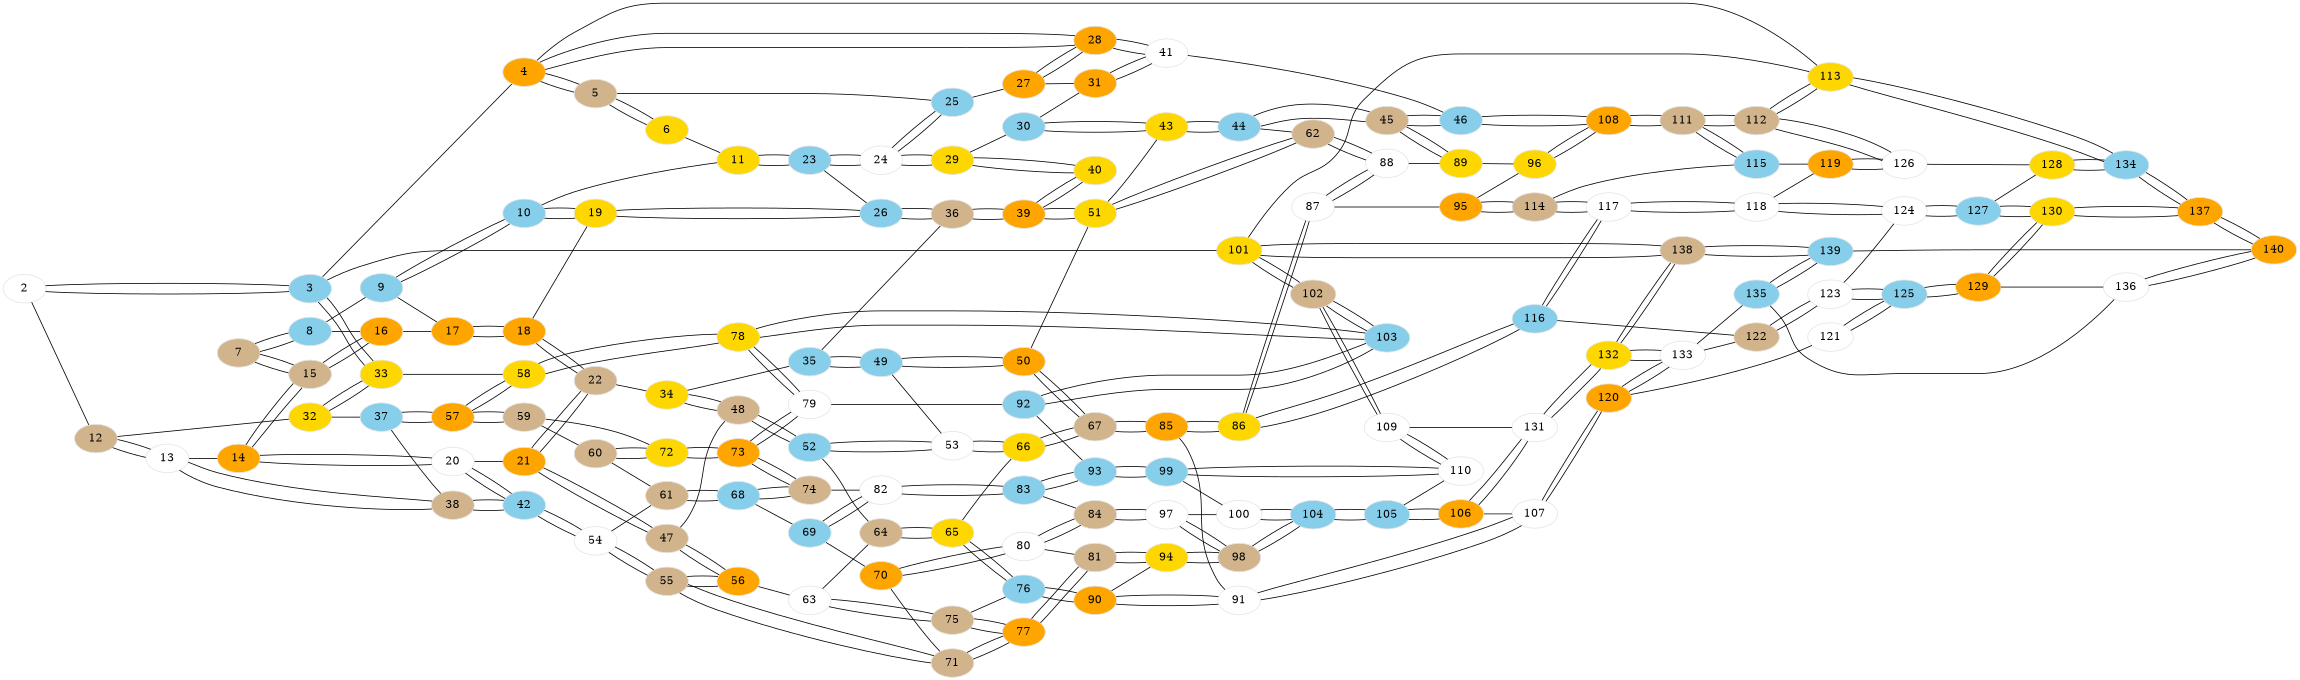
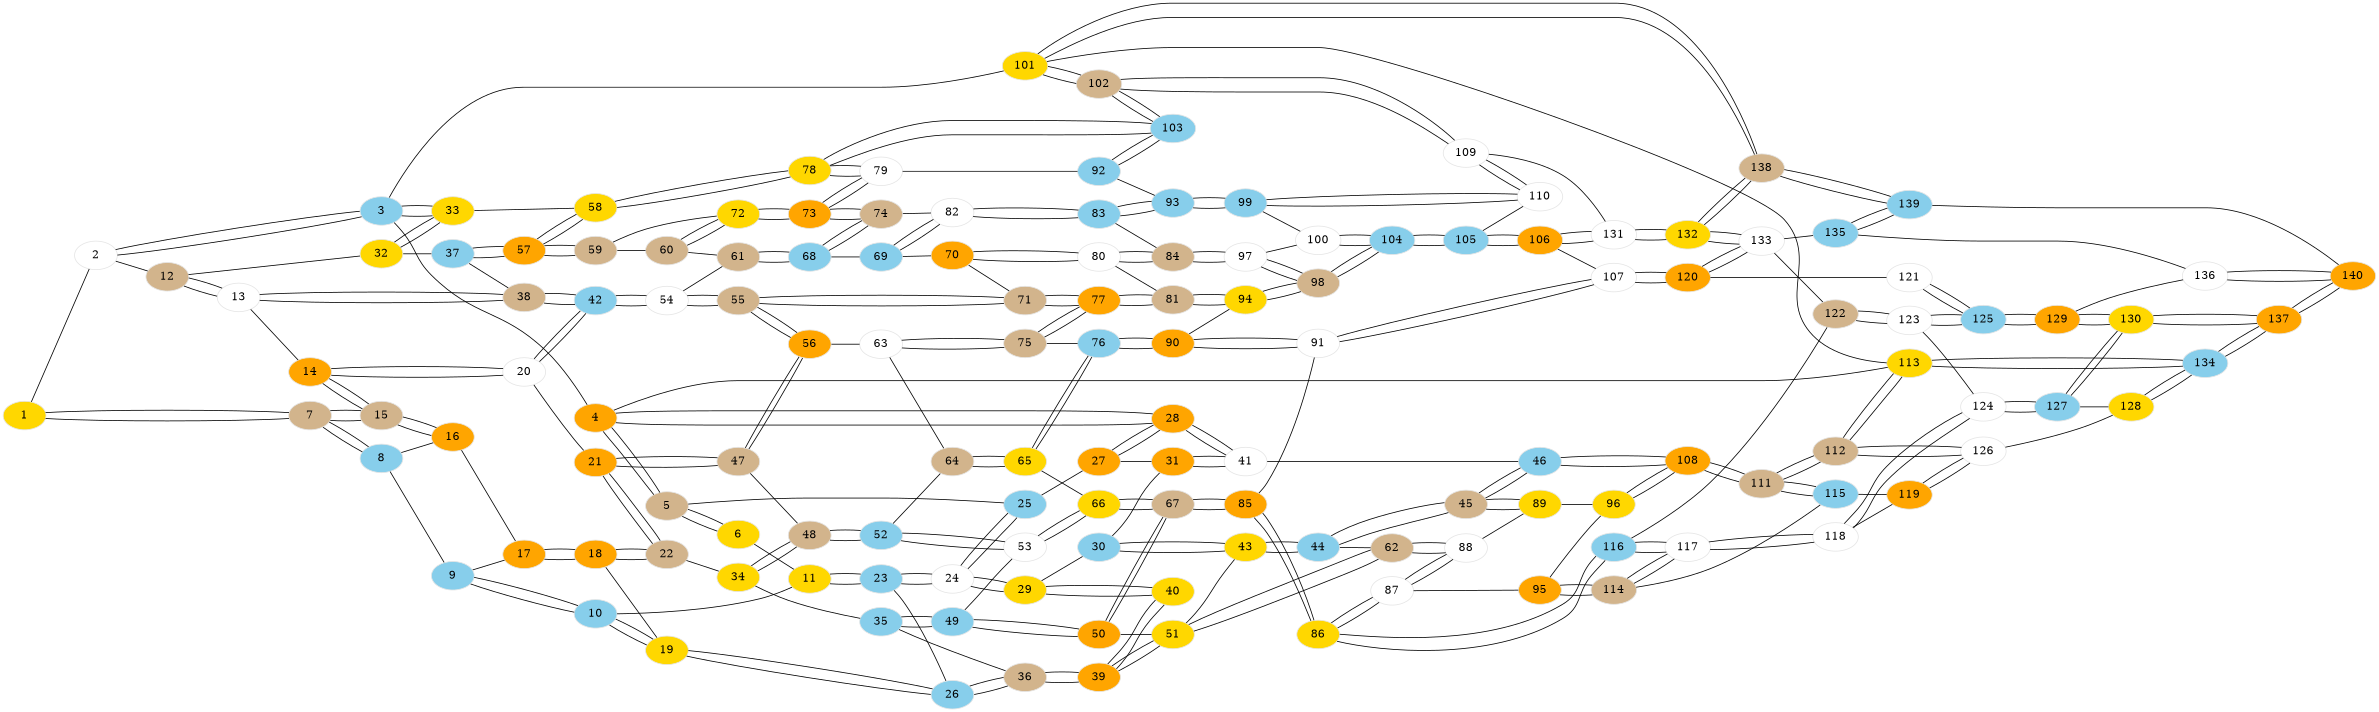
none -> (25, 416)
